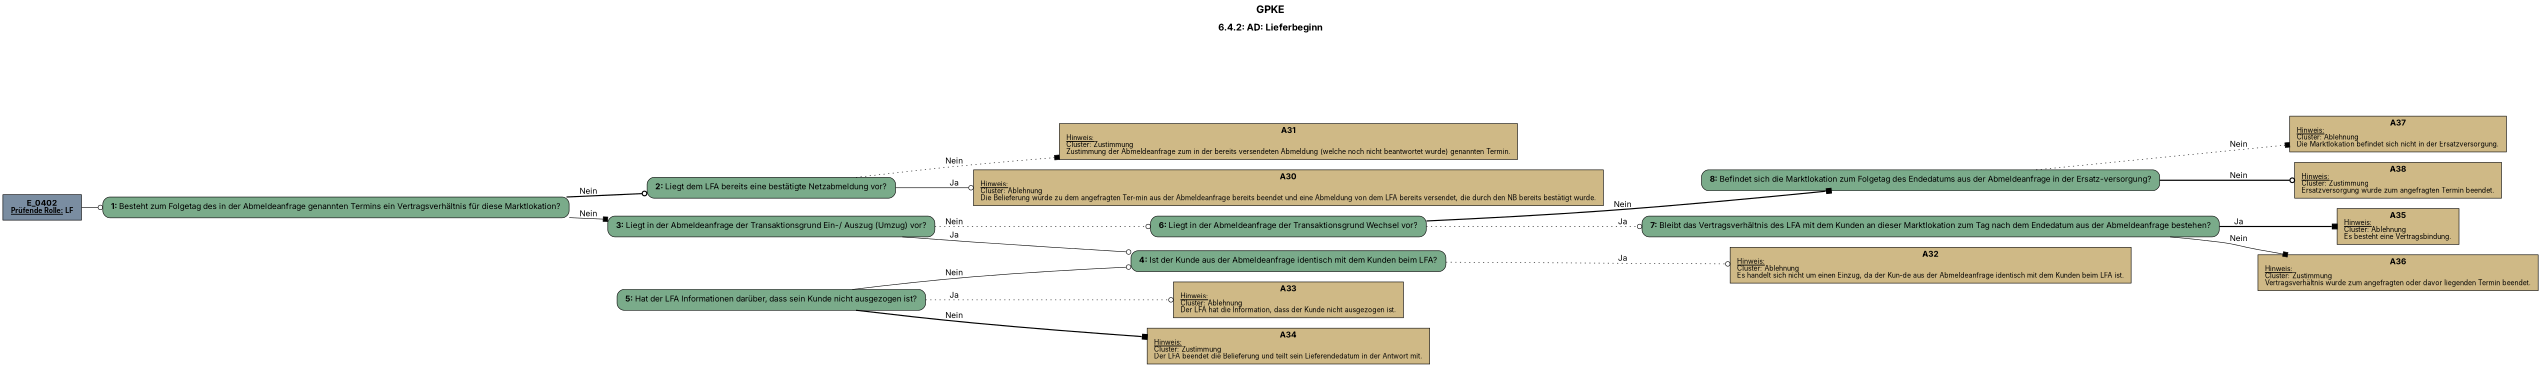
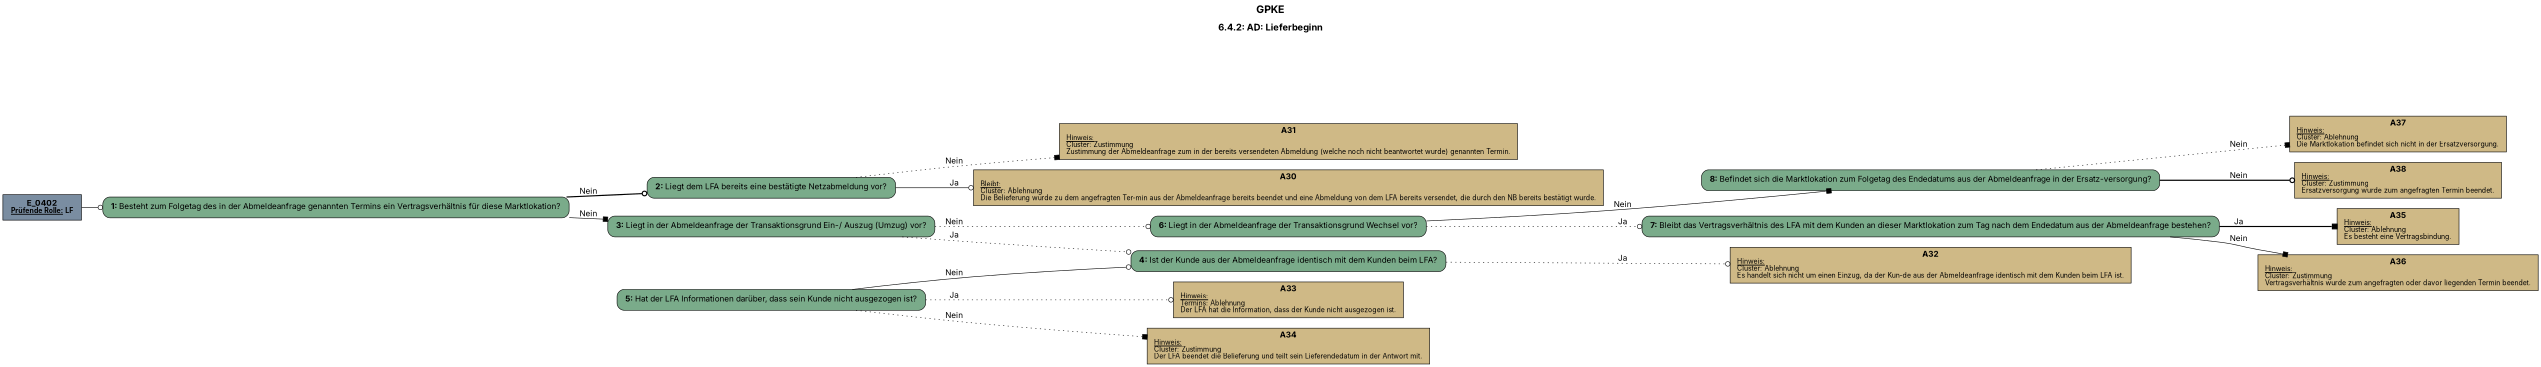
(995, 184) -> (991, 184)
(1626, 209) -> (1626, 209)
(1014, 245) -> (1014, 245)
(1212, 303) -> (1213, 303)
(998, 325) -> (998, 325)
